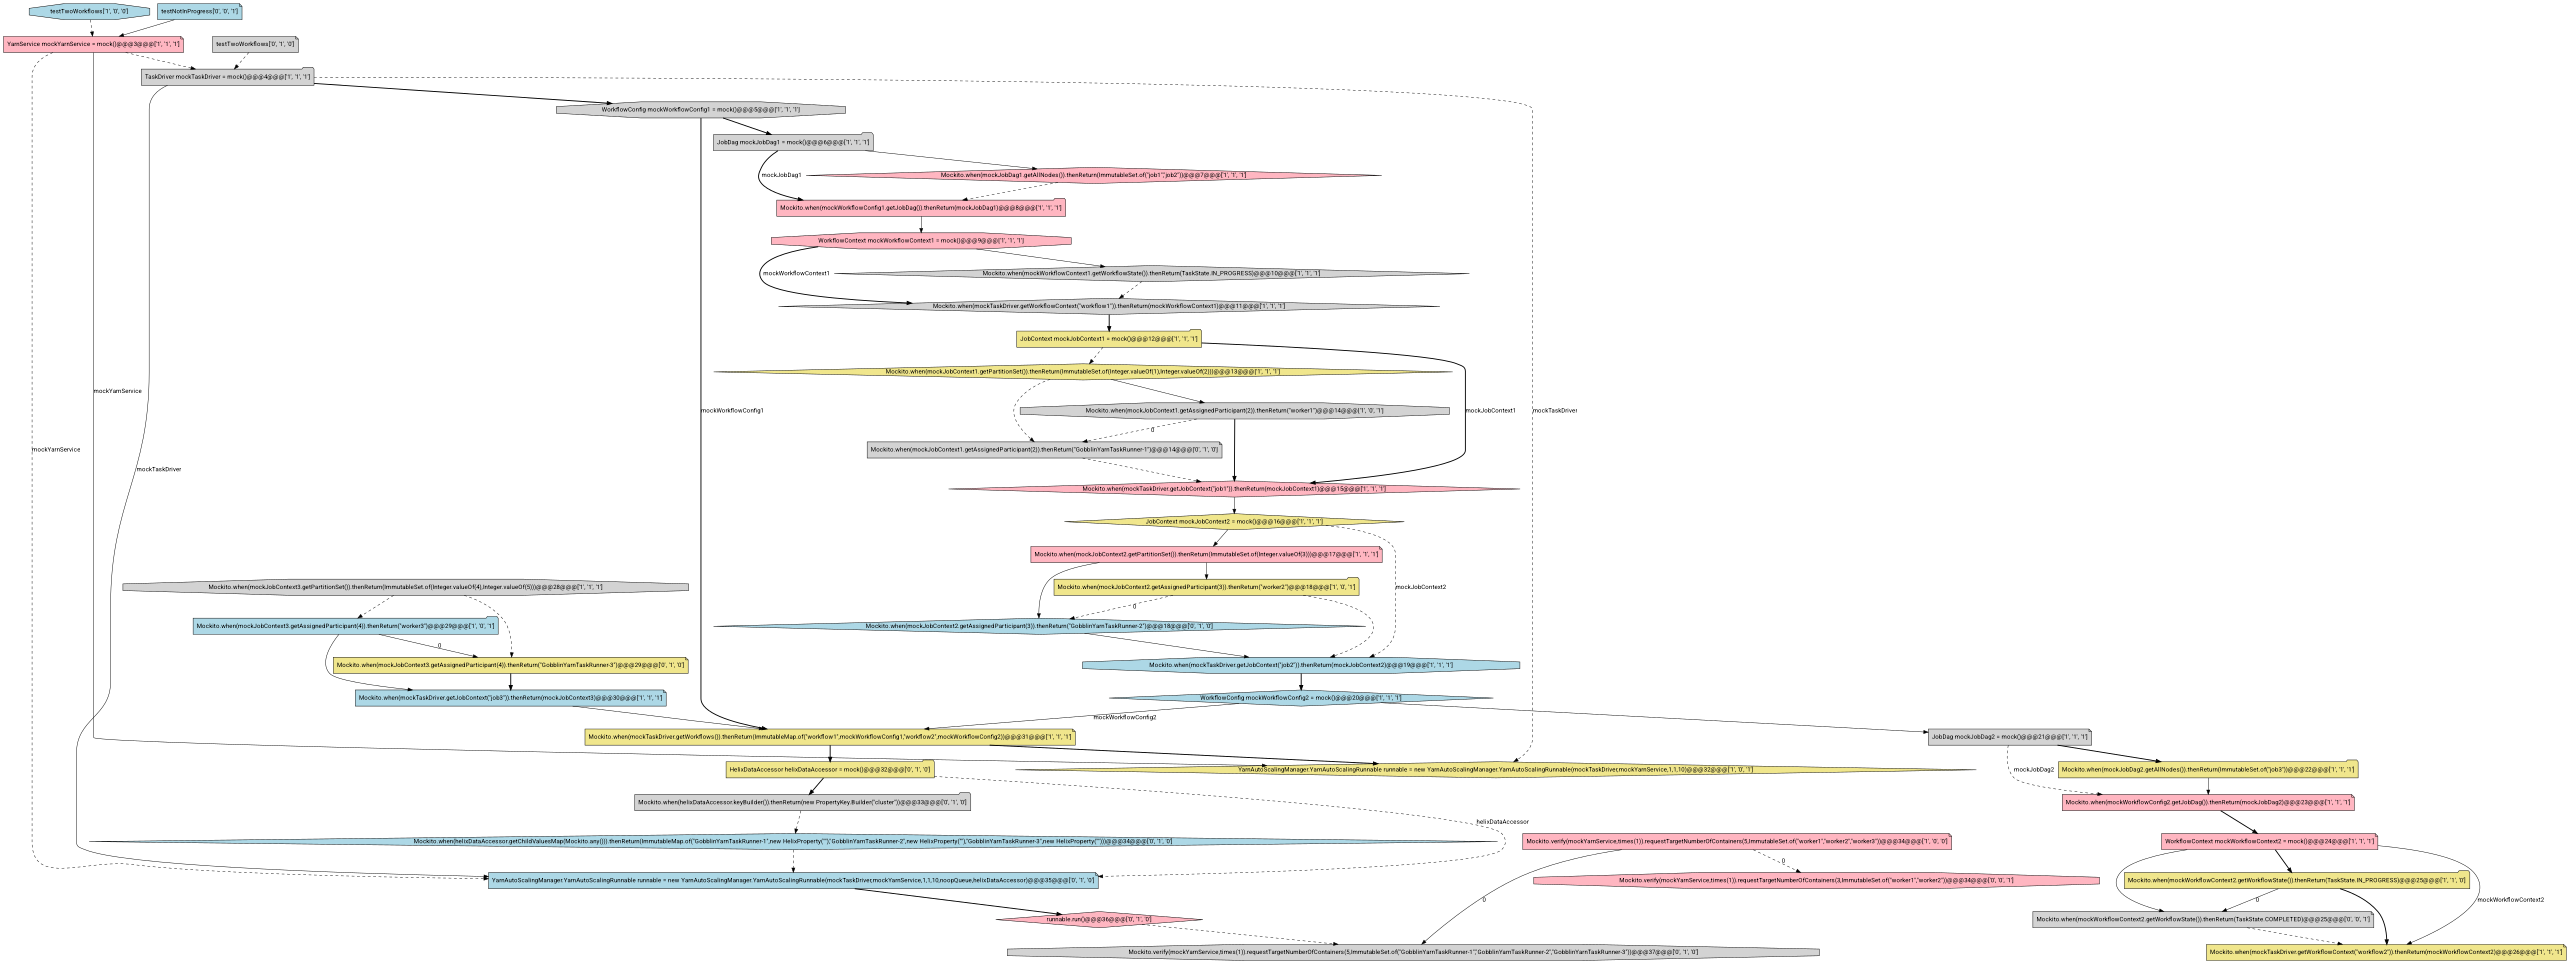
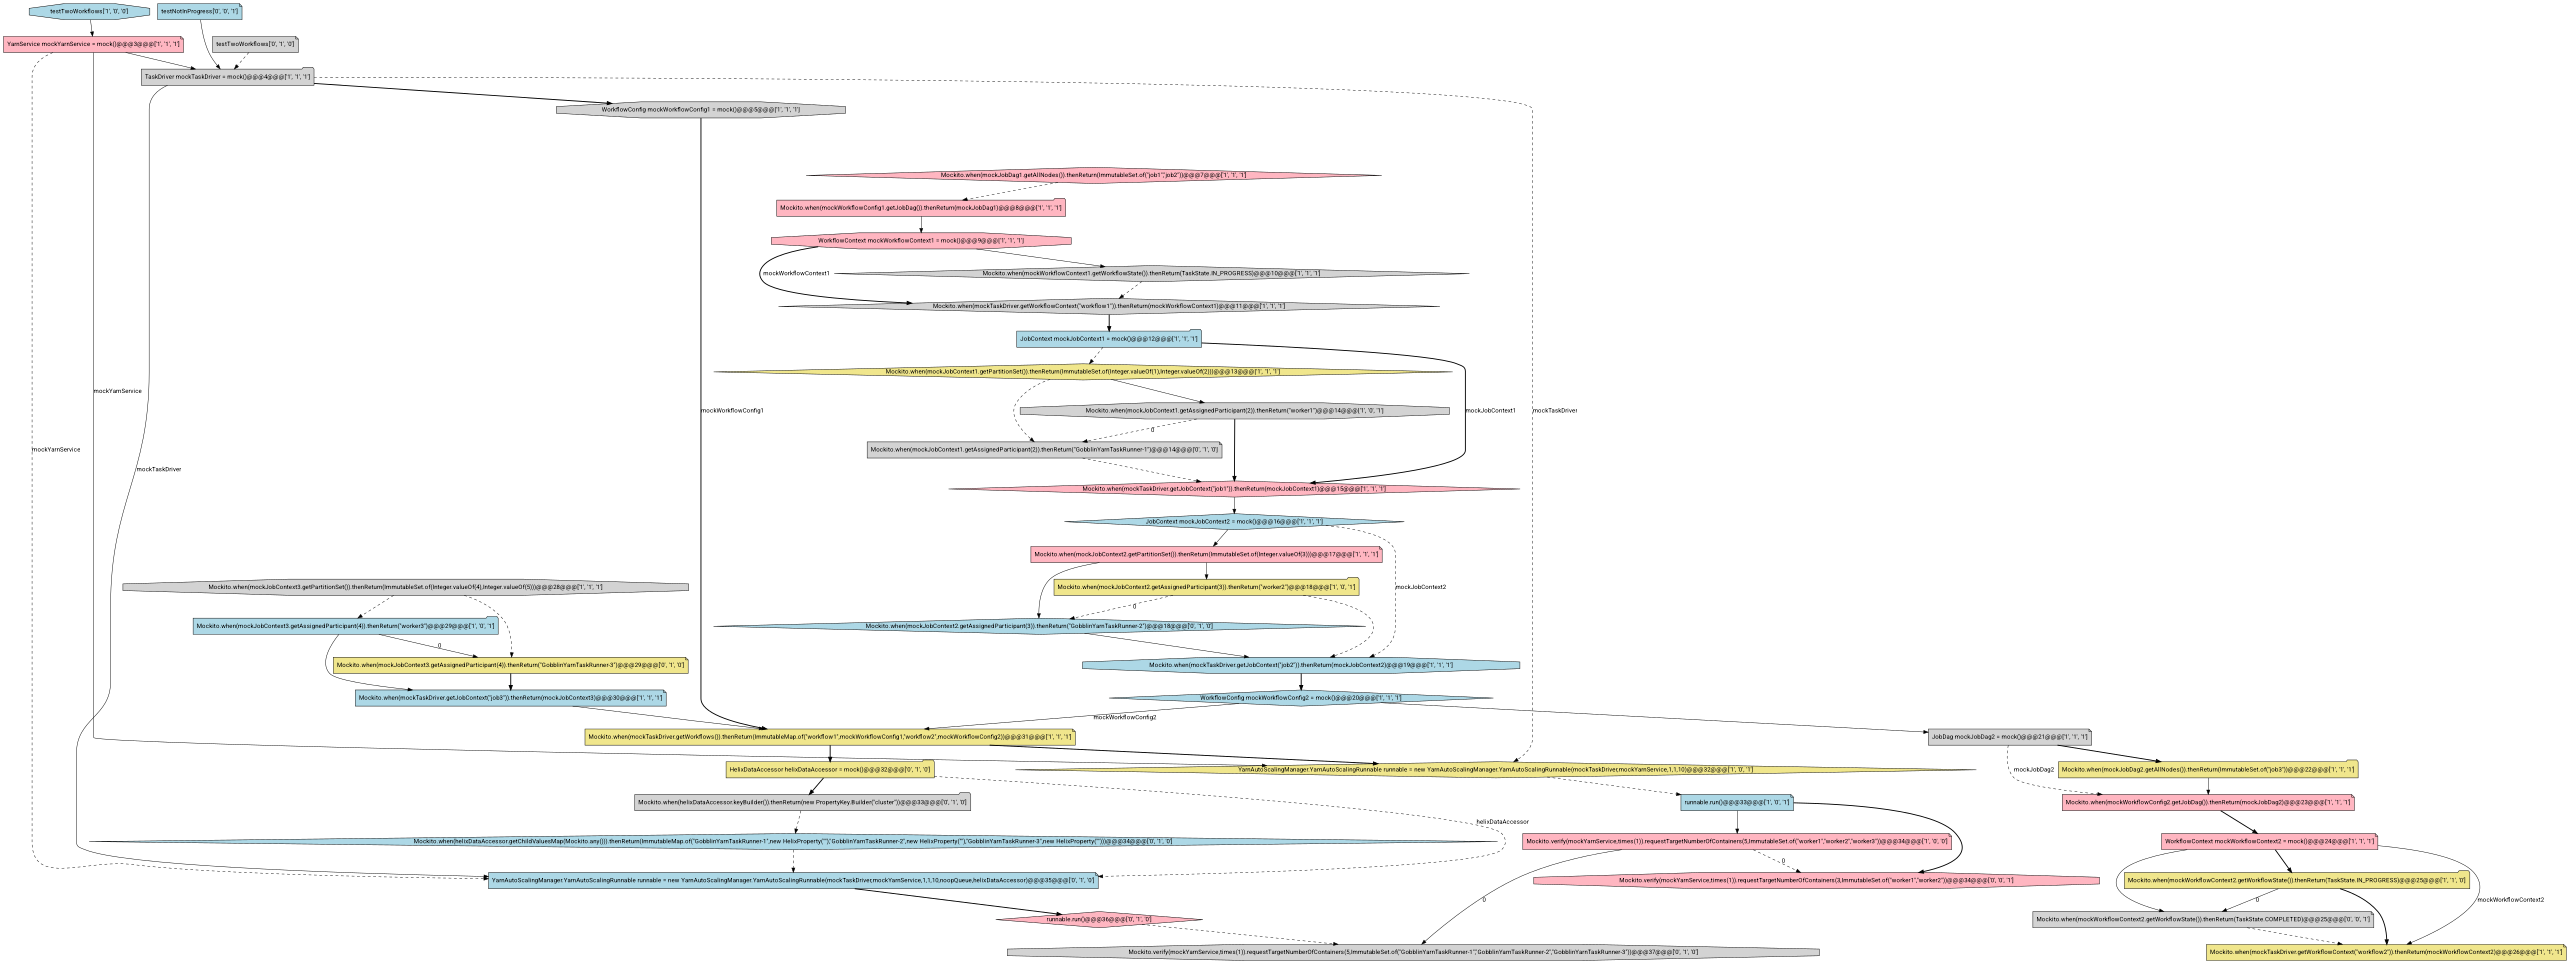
(91, 26) -> (91, 26)
(149, 27) -> (206, 44)
(158, 60) -> (158, 60)
(793, 143) -> none
(1109, 339) -> (1109, 339)
(1234, 522) -> (1234, 522)
none -> (1737, 803)
